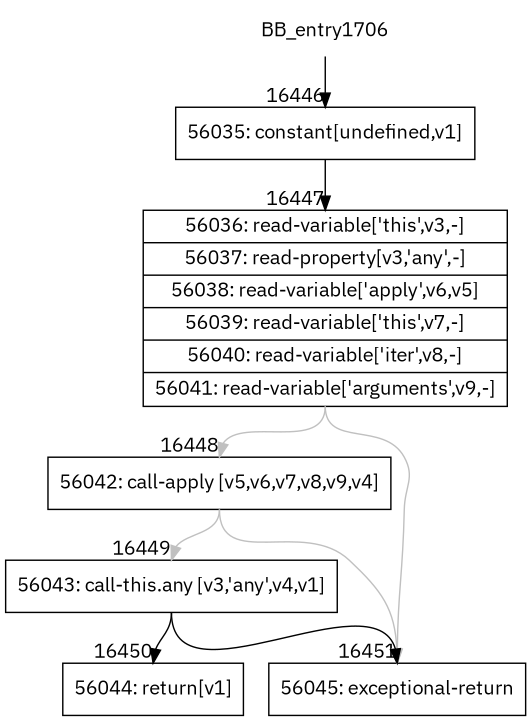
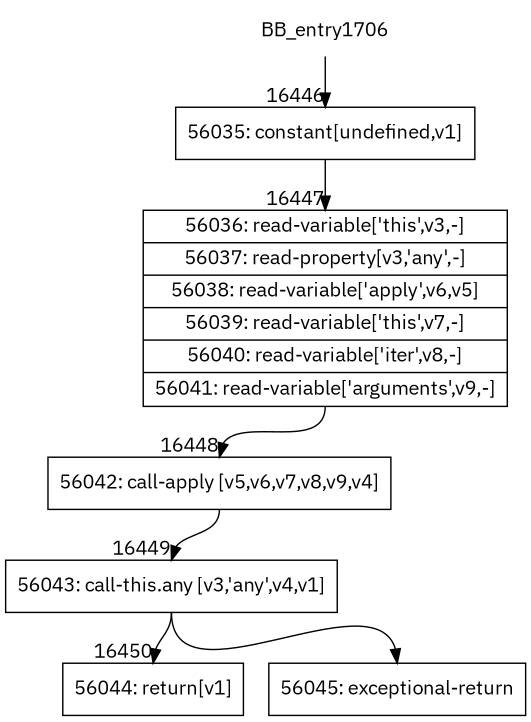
(280, 432) -> (280, 432)
(405, 502) -> none
(202, 532) -> (202, 532)
(328, 548) -> none
